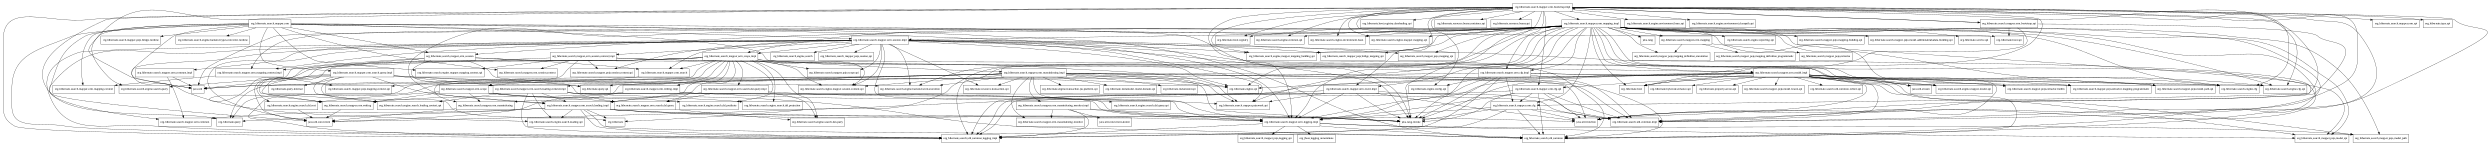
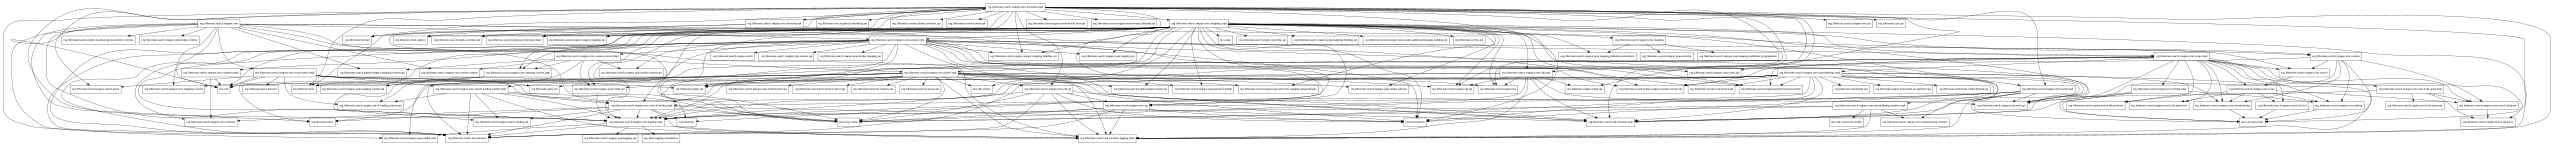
(1456, 36) -> none
none -> (2302, 90)
(1456, 99) -> (1784, 101)
(1782, 133) -> (597, 106)
